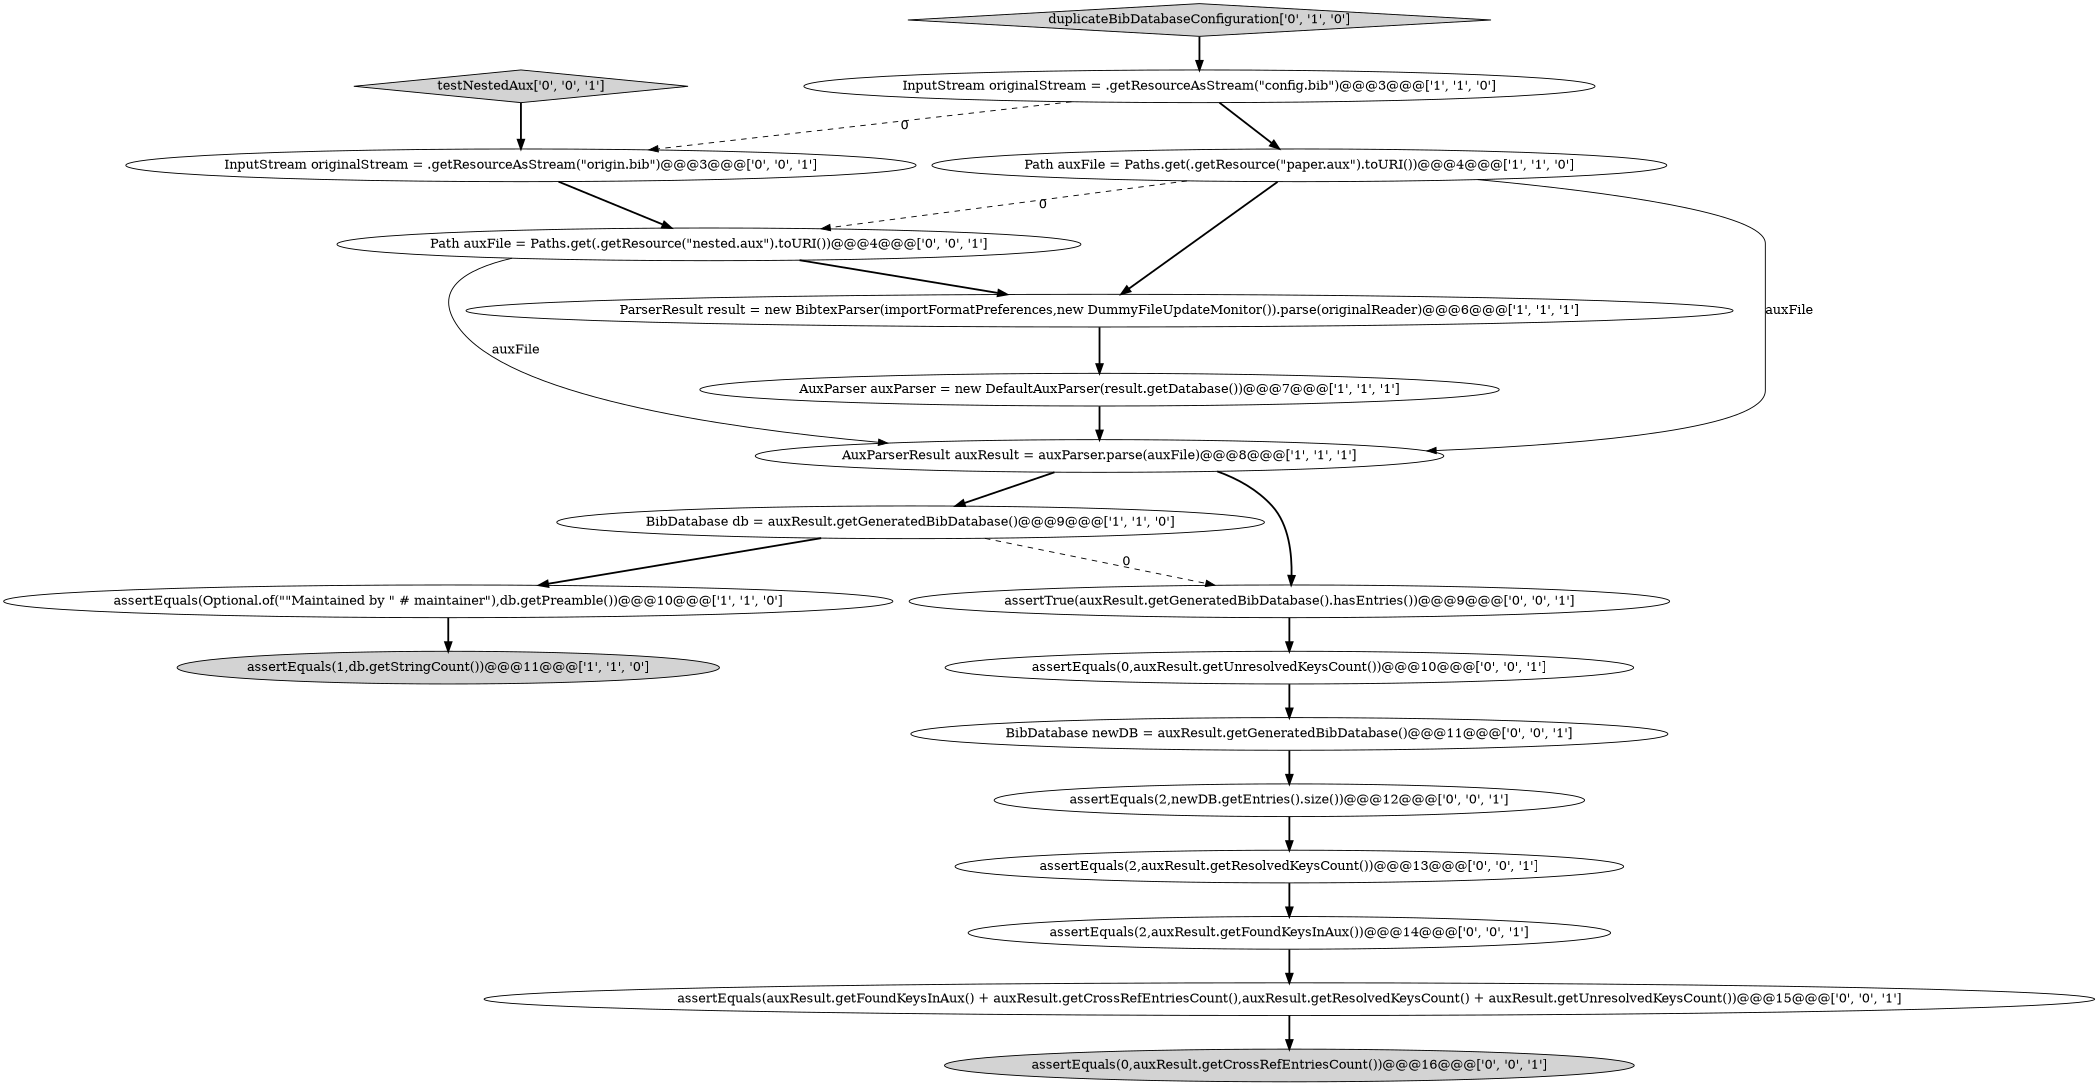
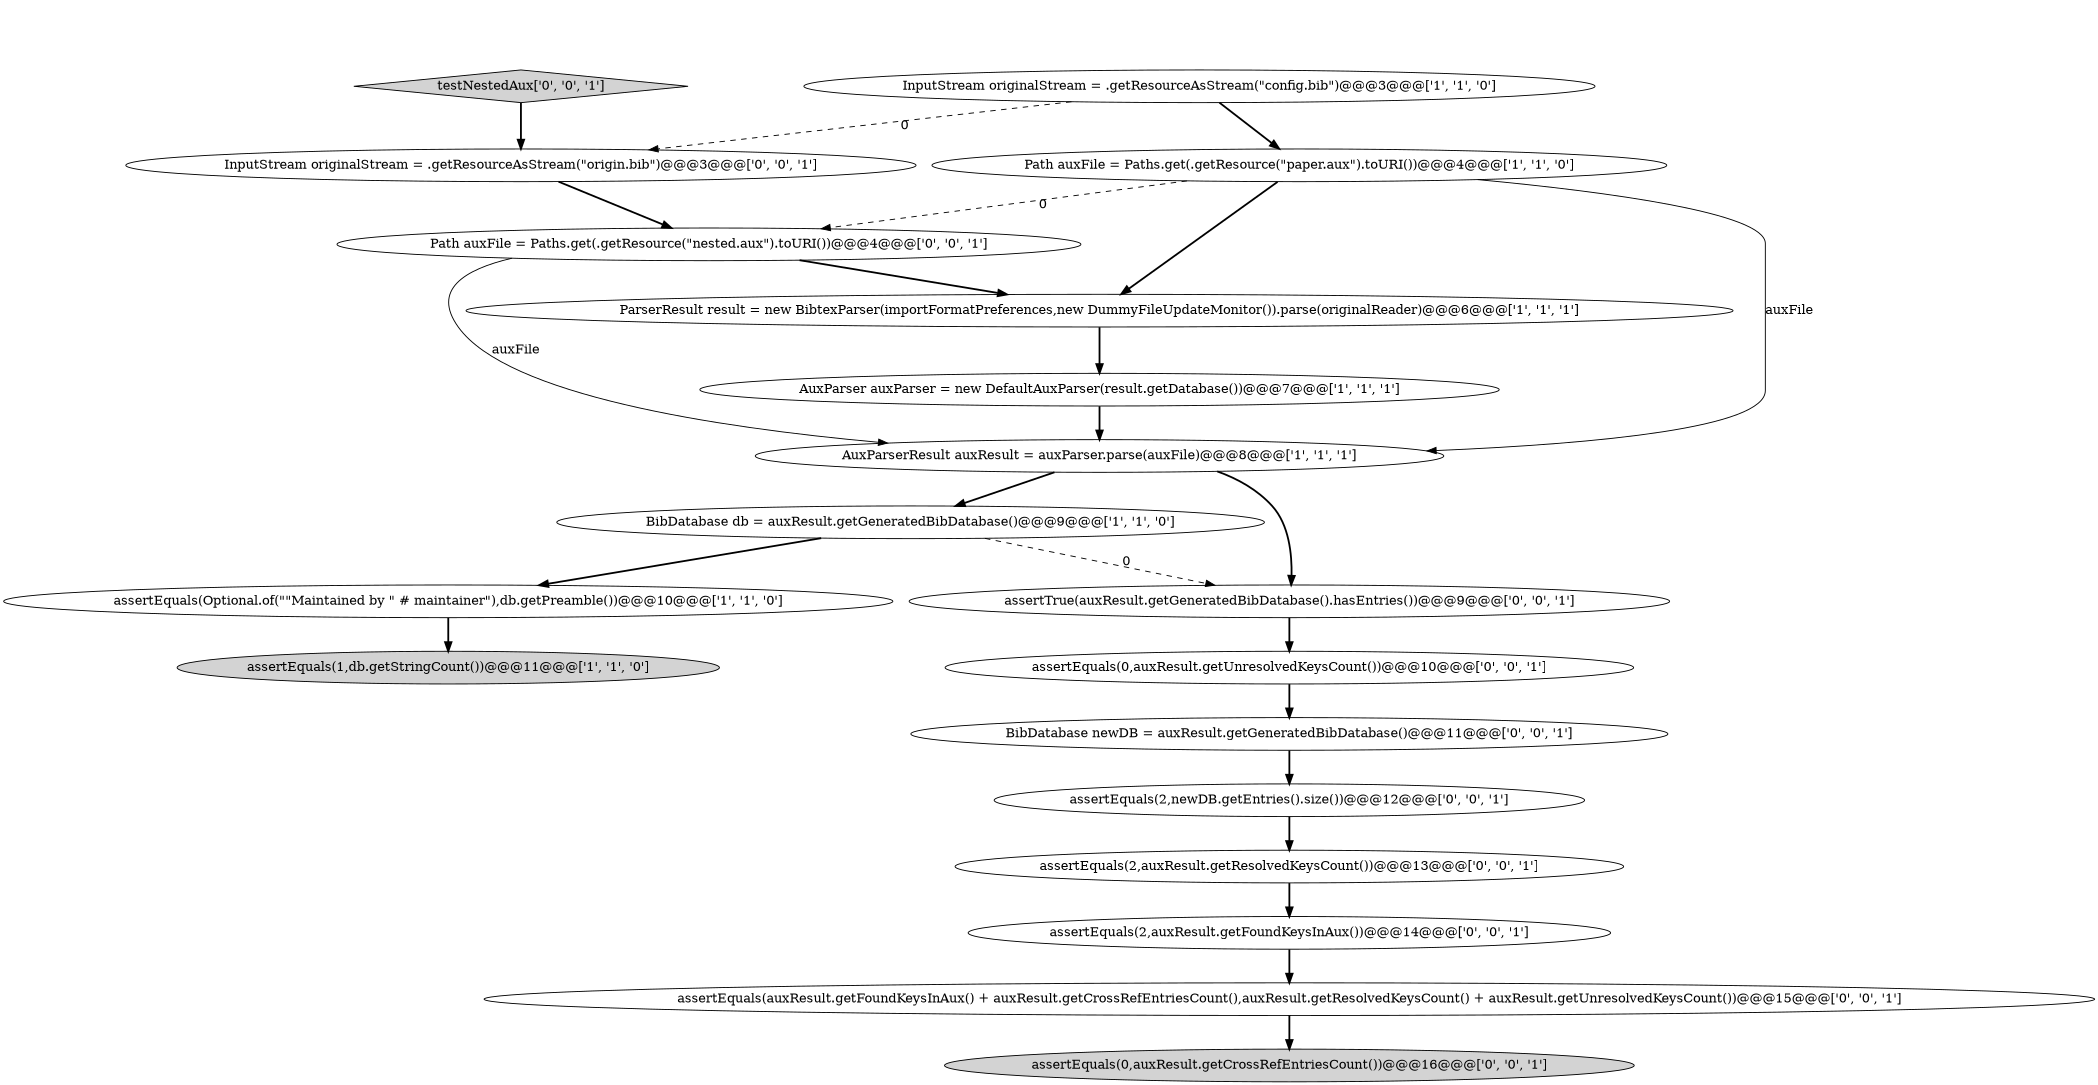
(1199, 20) -> none
